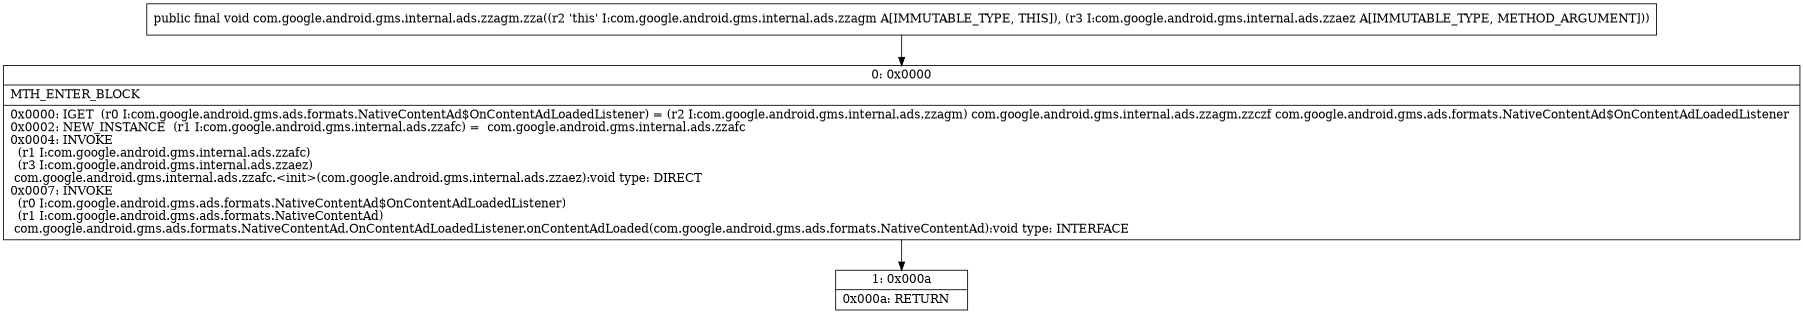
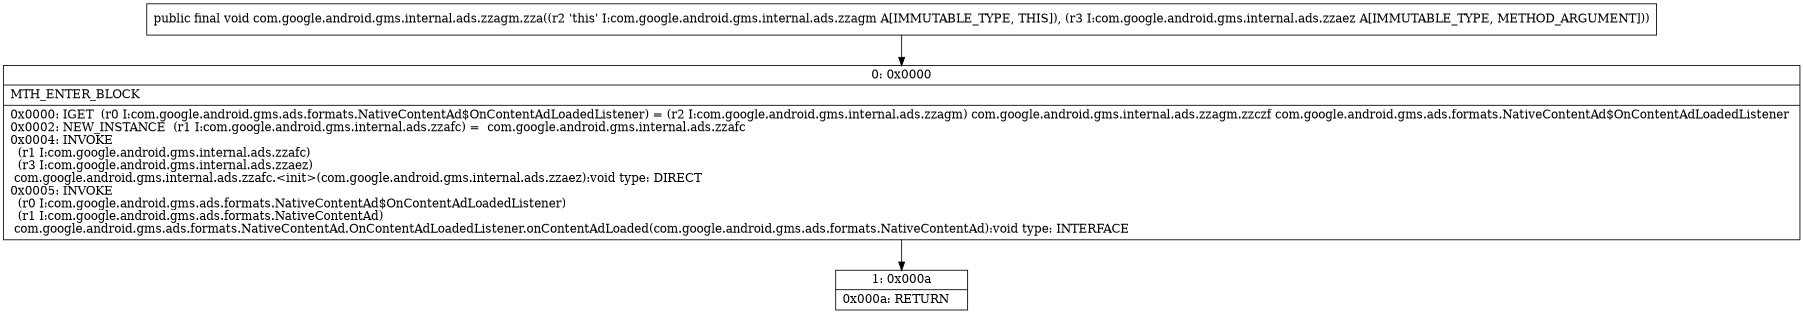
(66, 191) -> (66, 191)
